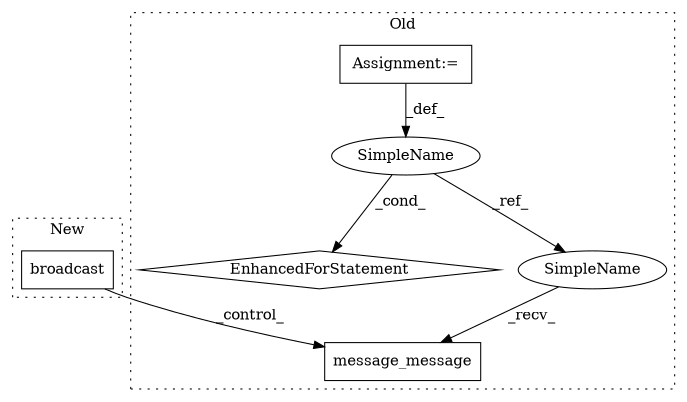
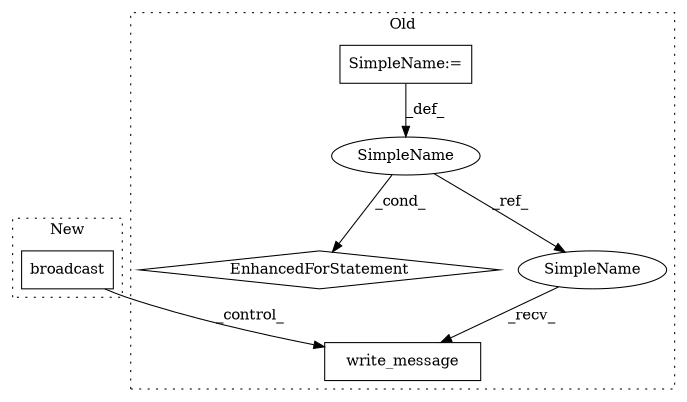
(406, 64) -> (406, 64)
(403, 362) -> (403, 362)
